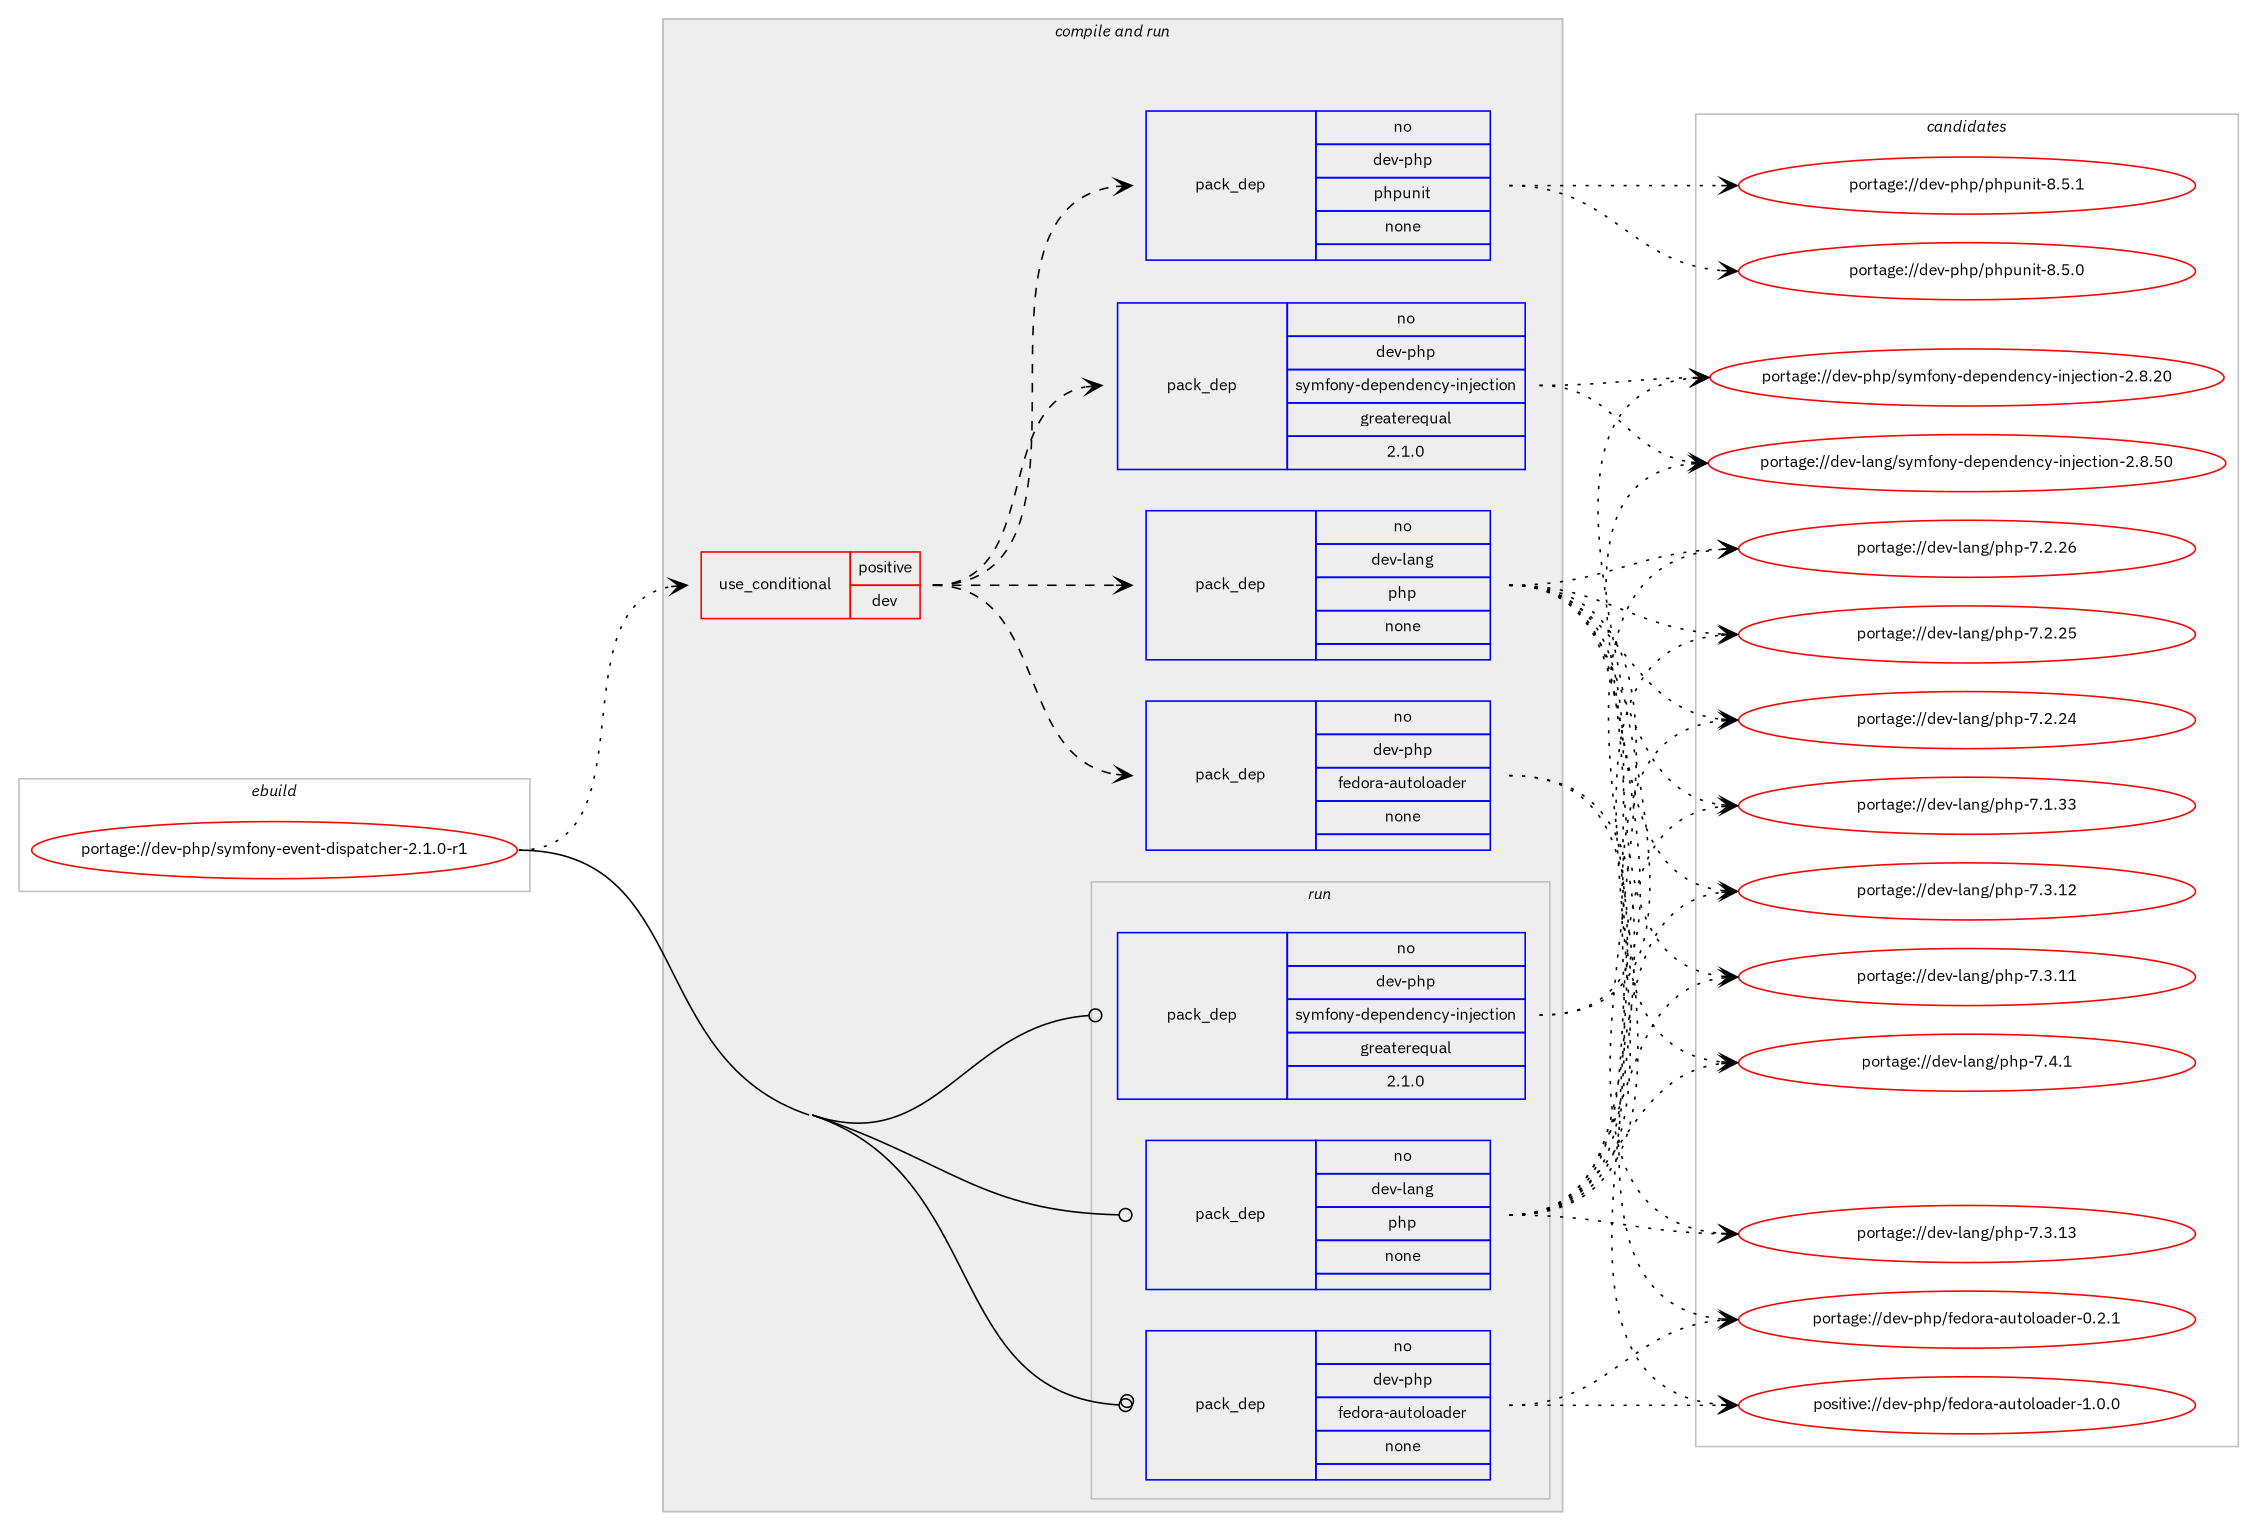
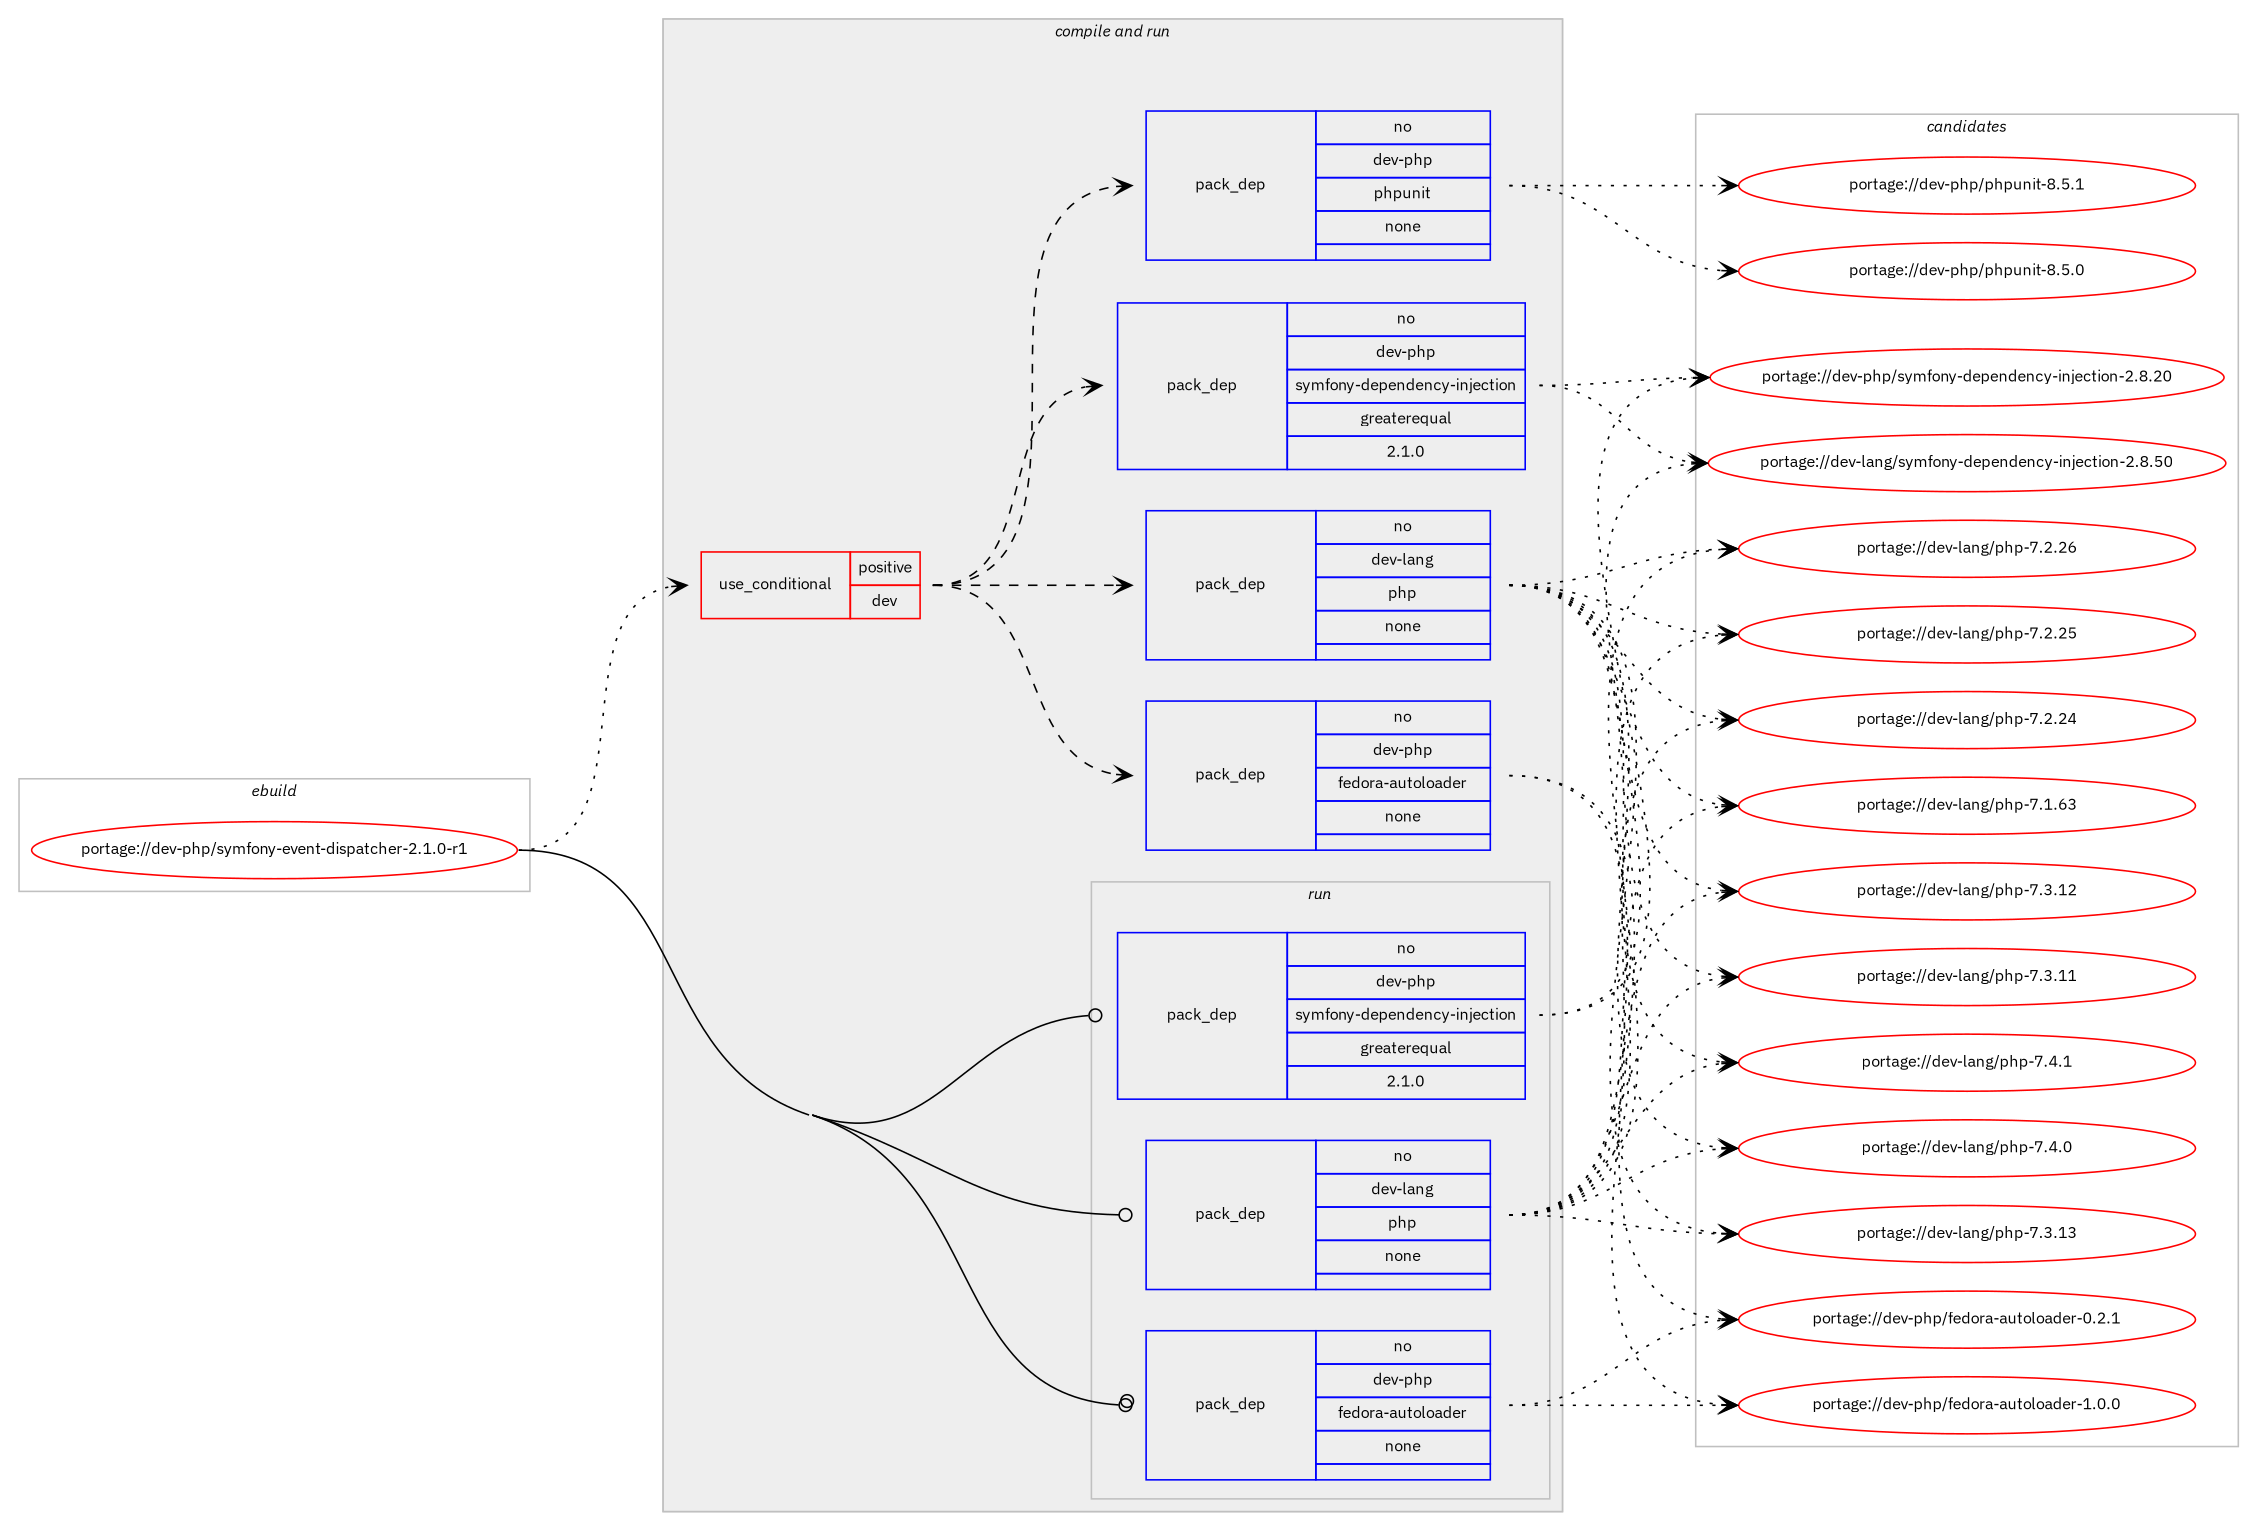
(1967, 806) -> (1967, 806)
none -> (1967, 1148)
(1967, 1405) -> (1967, 1405)
